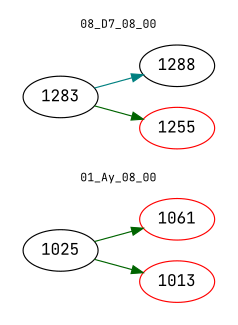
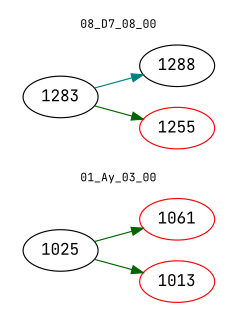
(119, 178) -> (119, 178)
